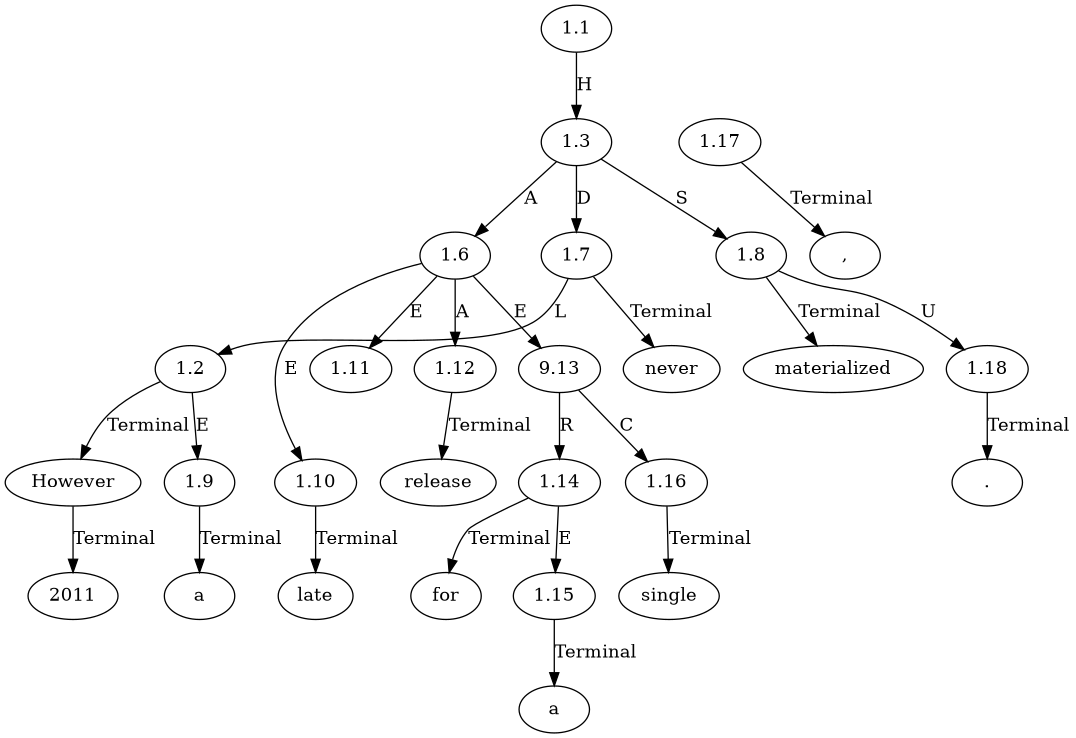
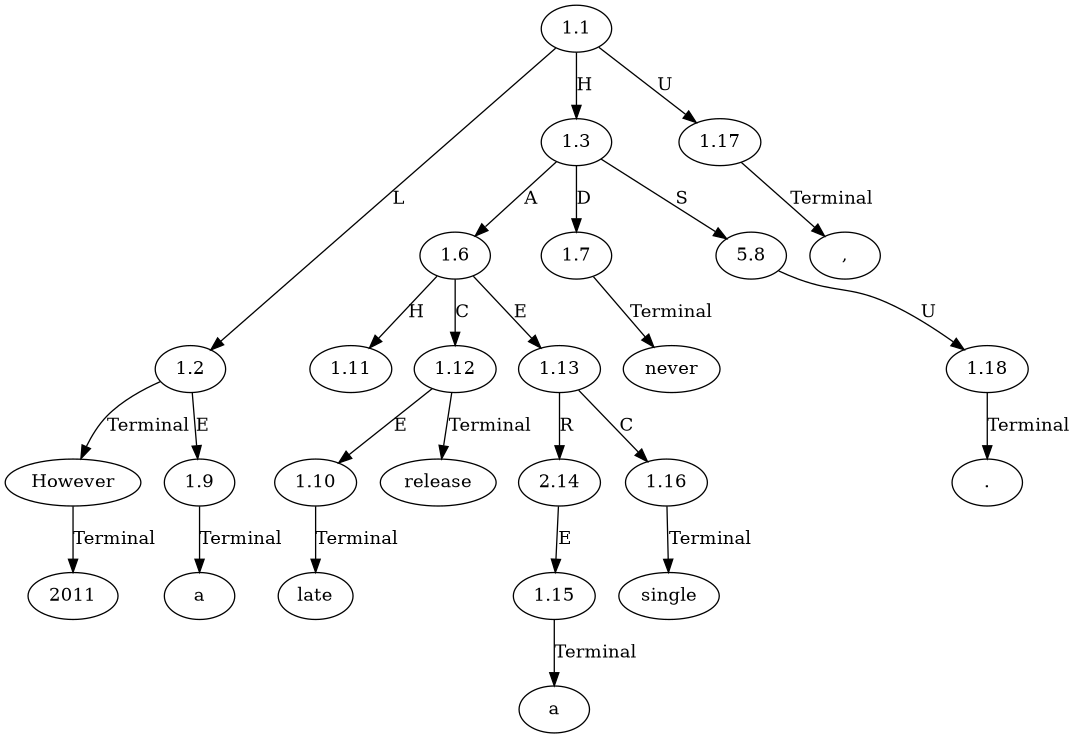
none -> (642, 81)
(751, 256) -> (751, 256)
(417, 312) -> (417, 312)
(462, 312) -> (462, 312)
(302, 324) -> (391, 422)
(411, 340) -> (388, 195)
(560, 369) -> (560, 369)
(833, 369) -> none
(560, 483) -> (560, 483)
(446, 596) -> none
